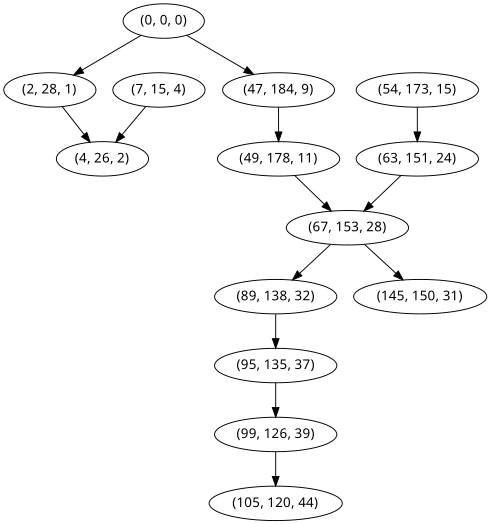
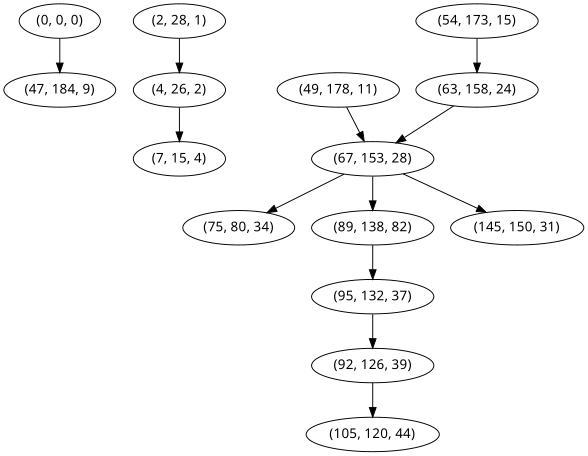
(111, 53) -> none
(279, 120) -> none
(134, 121) -> (179, 120)
(417, 159) -> (477, 90)
none -> (239, 228)
(276, 297) -> (373, 228)
(276, 366) -> (373, 297)
(276, 434) -> (373, 366)
